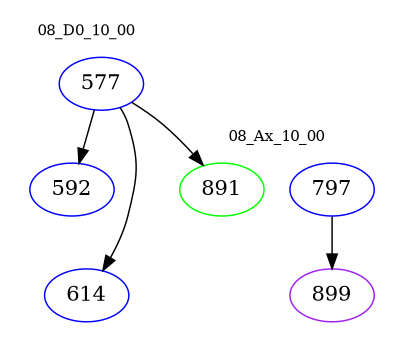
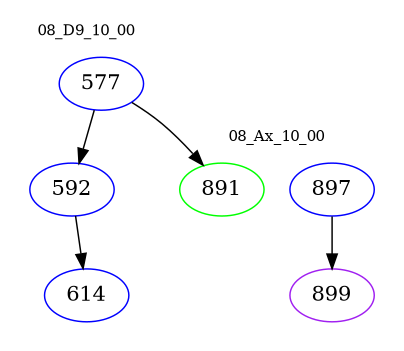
(87, 32) -> (87, 32)
(135, 183) -> (78, 235)
(332, 190) -> (332, 190)
